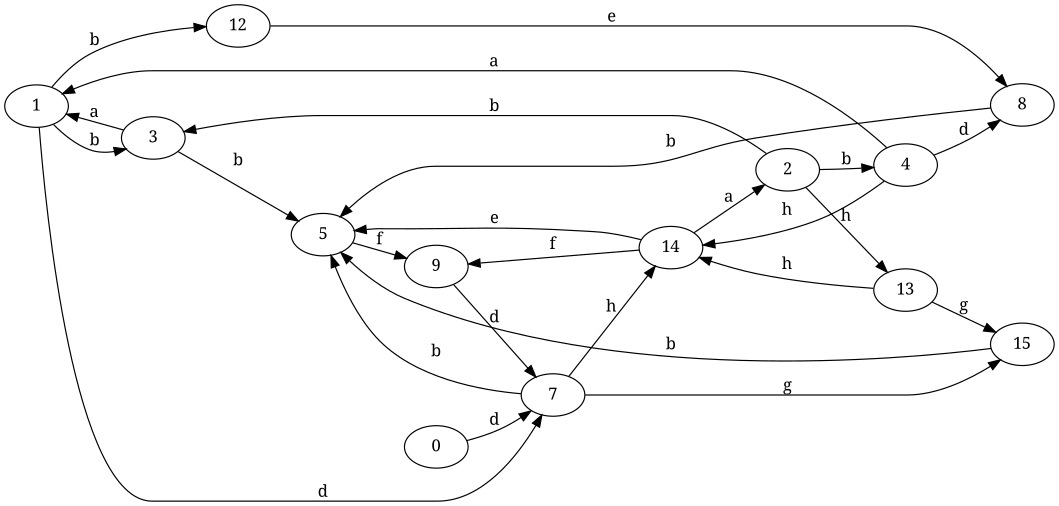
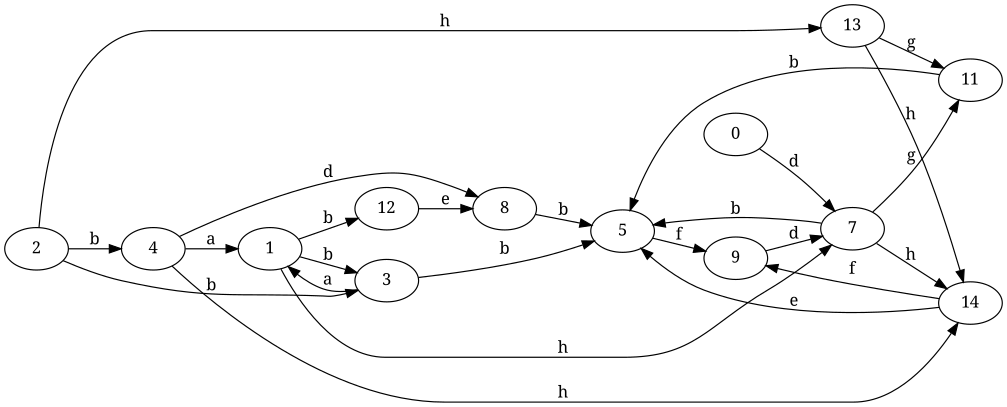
(724, 212) -> none
(1022, 344) -> (970, 80)
(323, 492) -> (564, 348)
